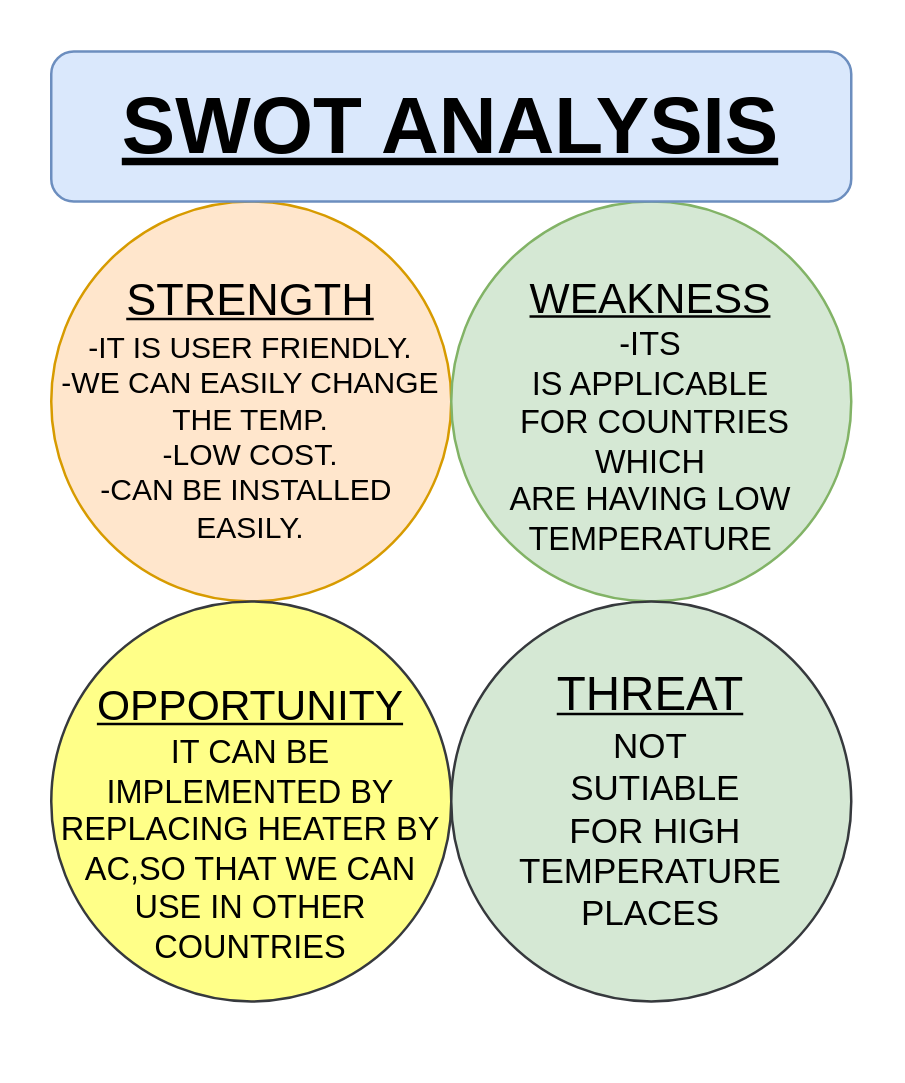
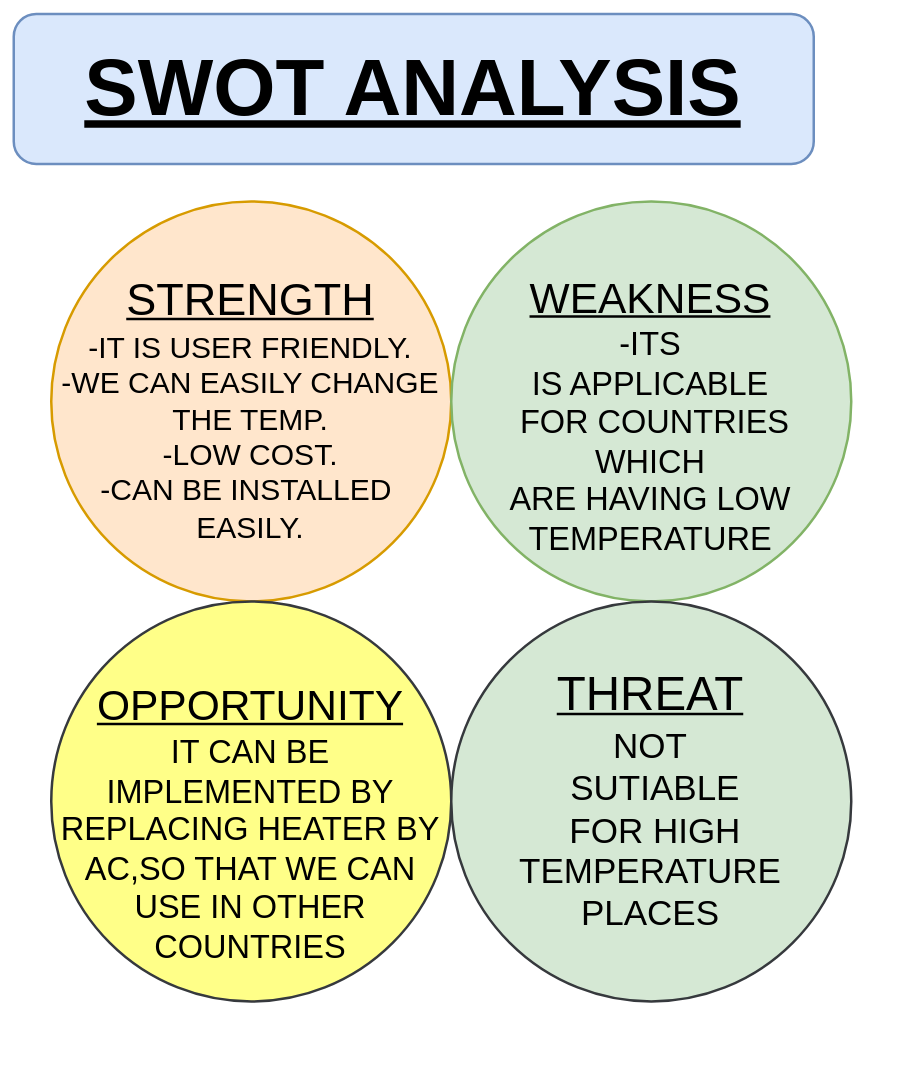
(451, 126) -> (414, 89)
